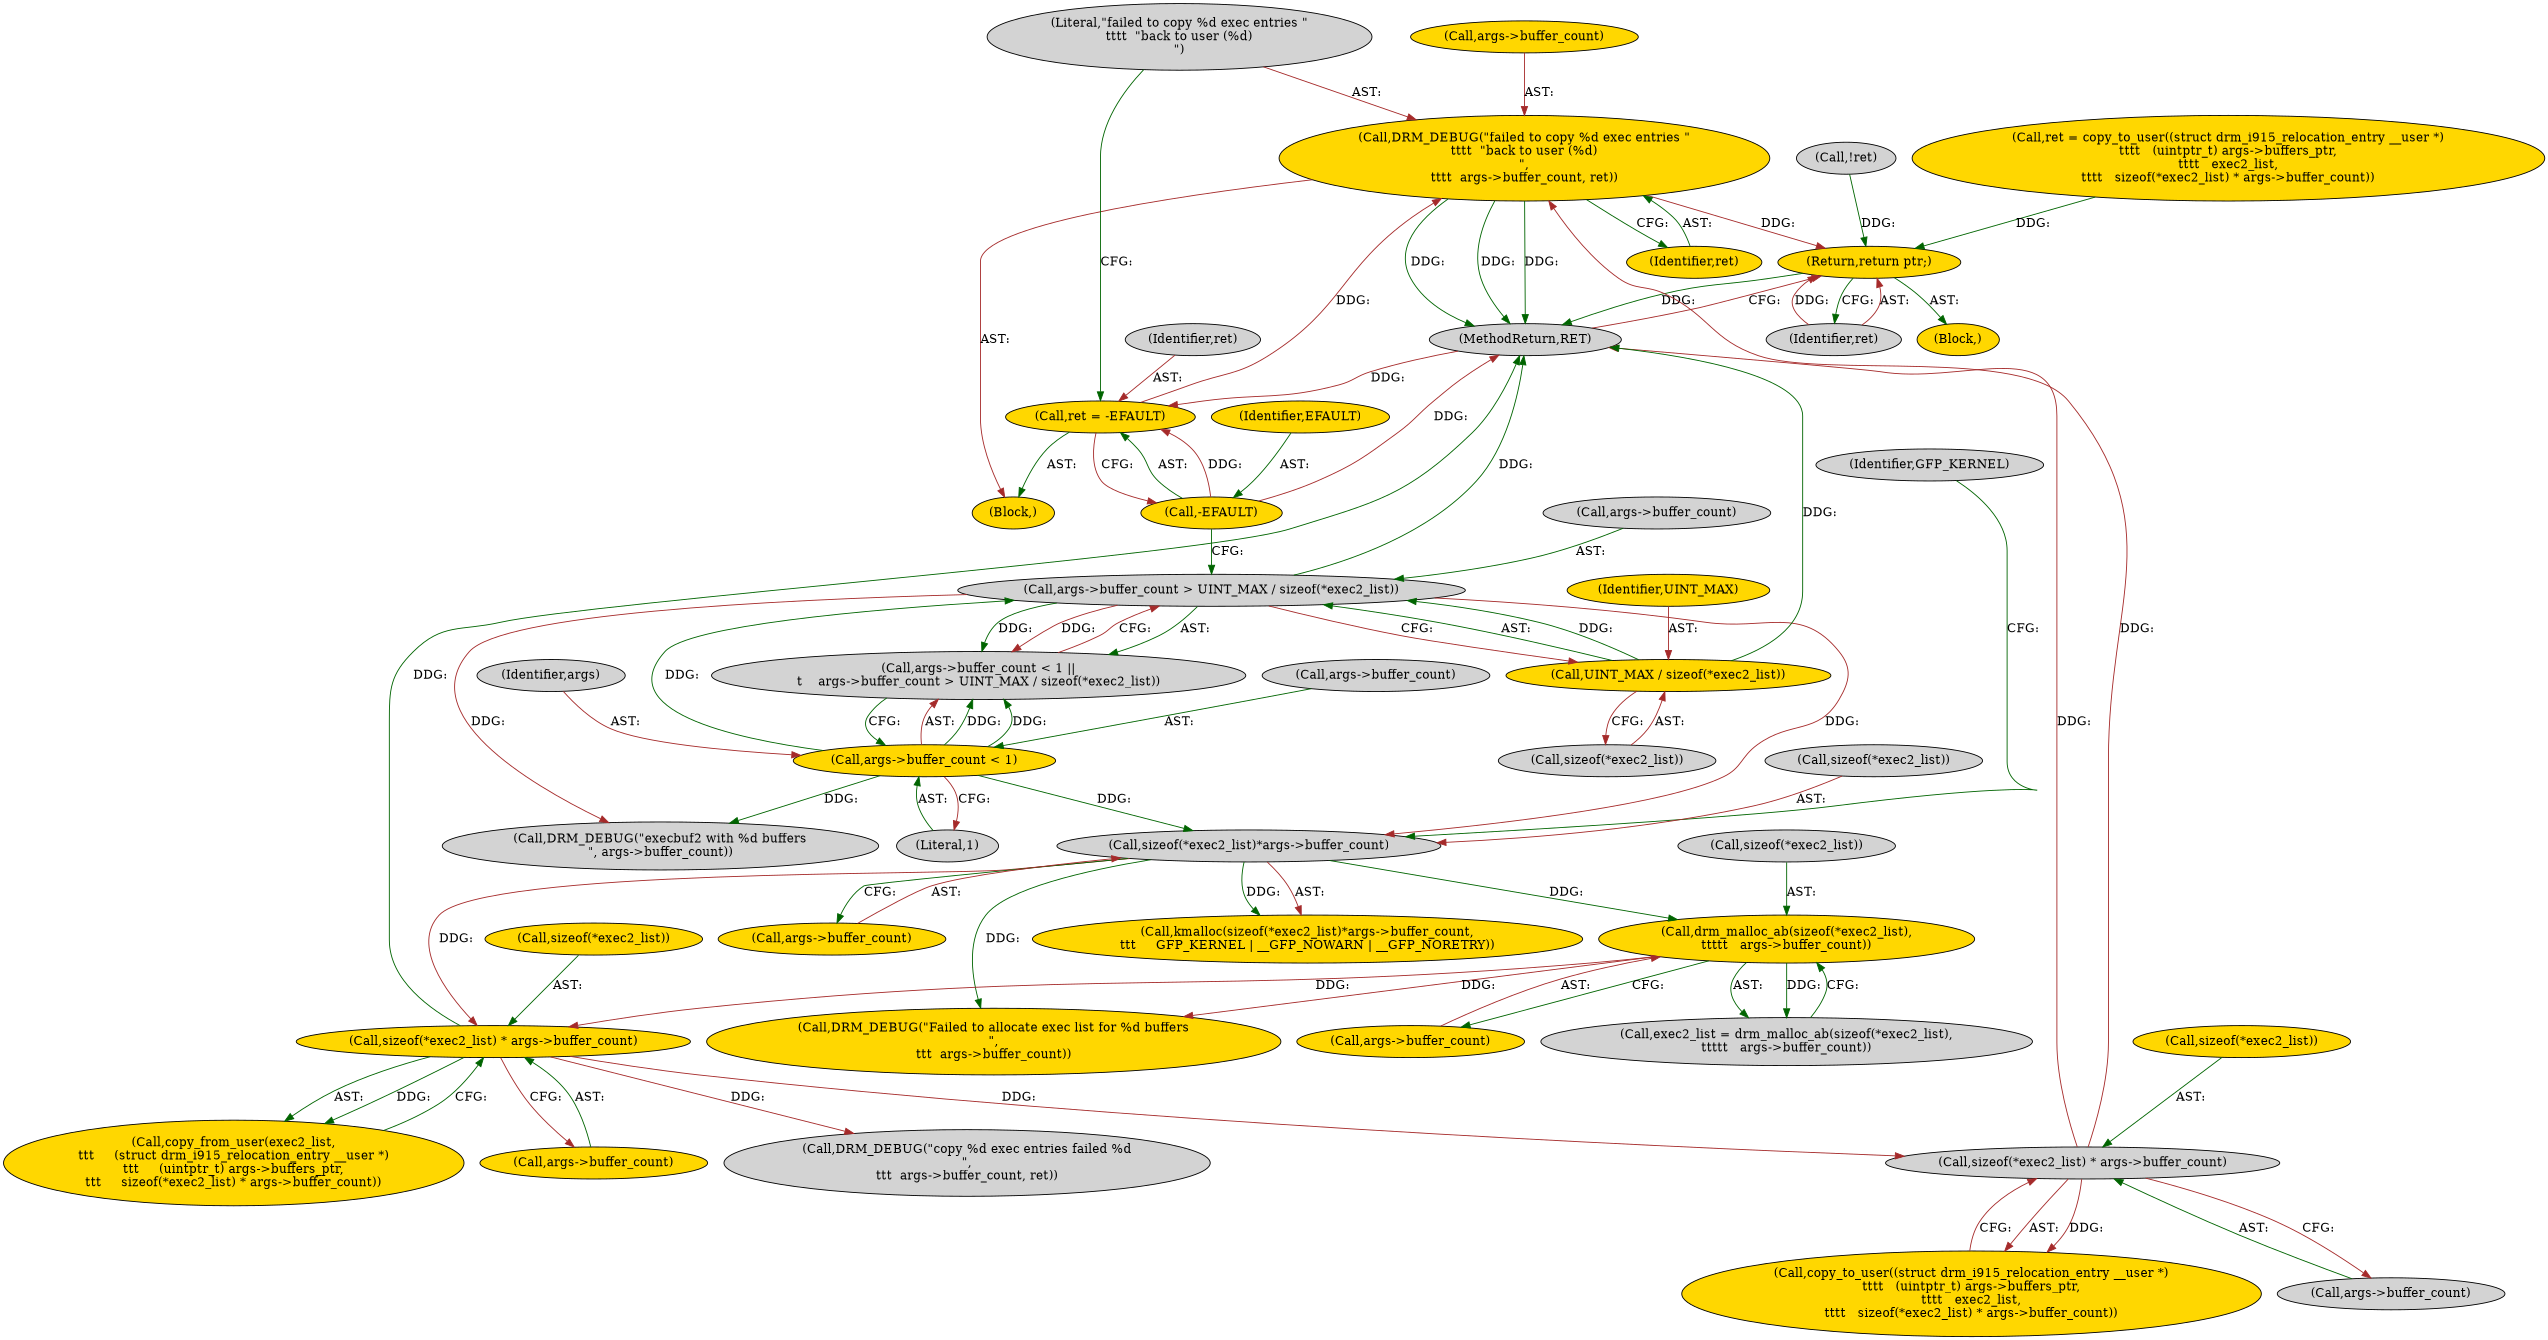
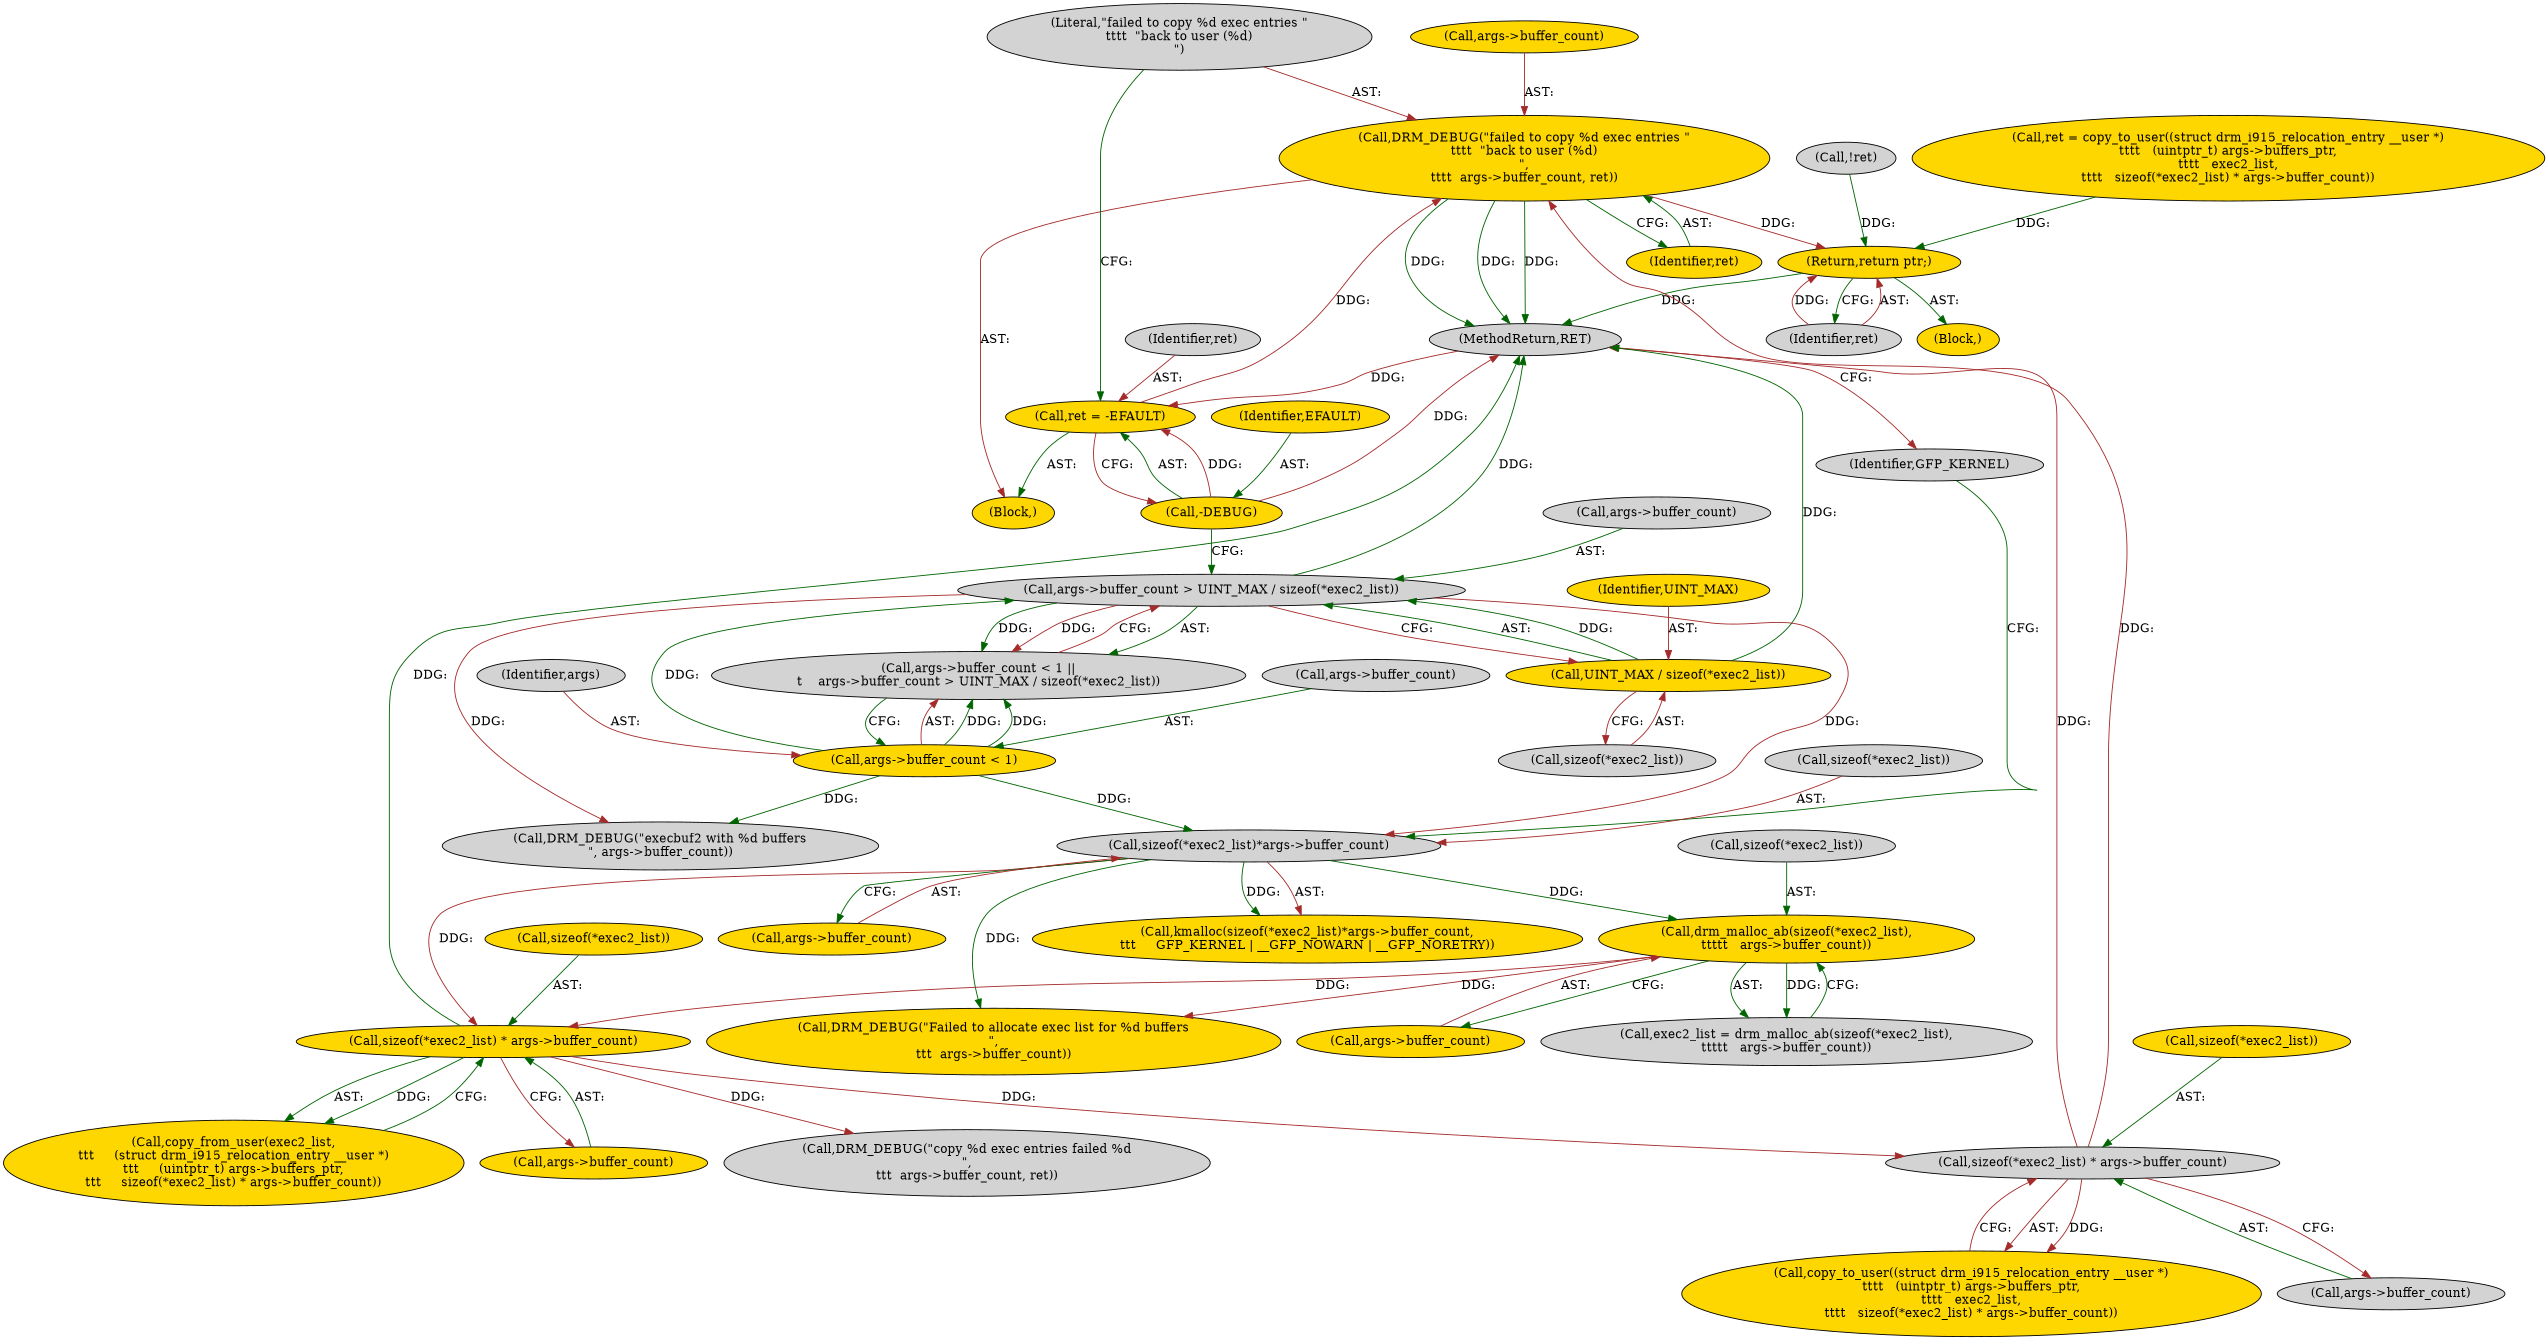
(1703, 307) -> (1812, 371)
(1212, 513) -> (1212, 513)
(948, 846) -> none
